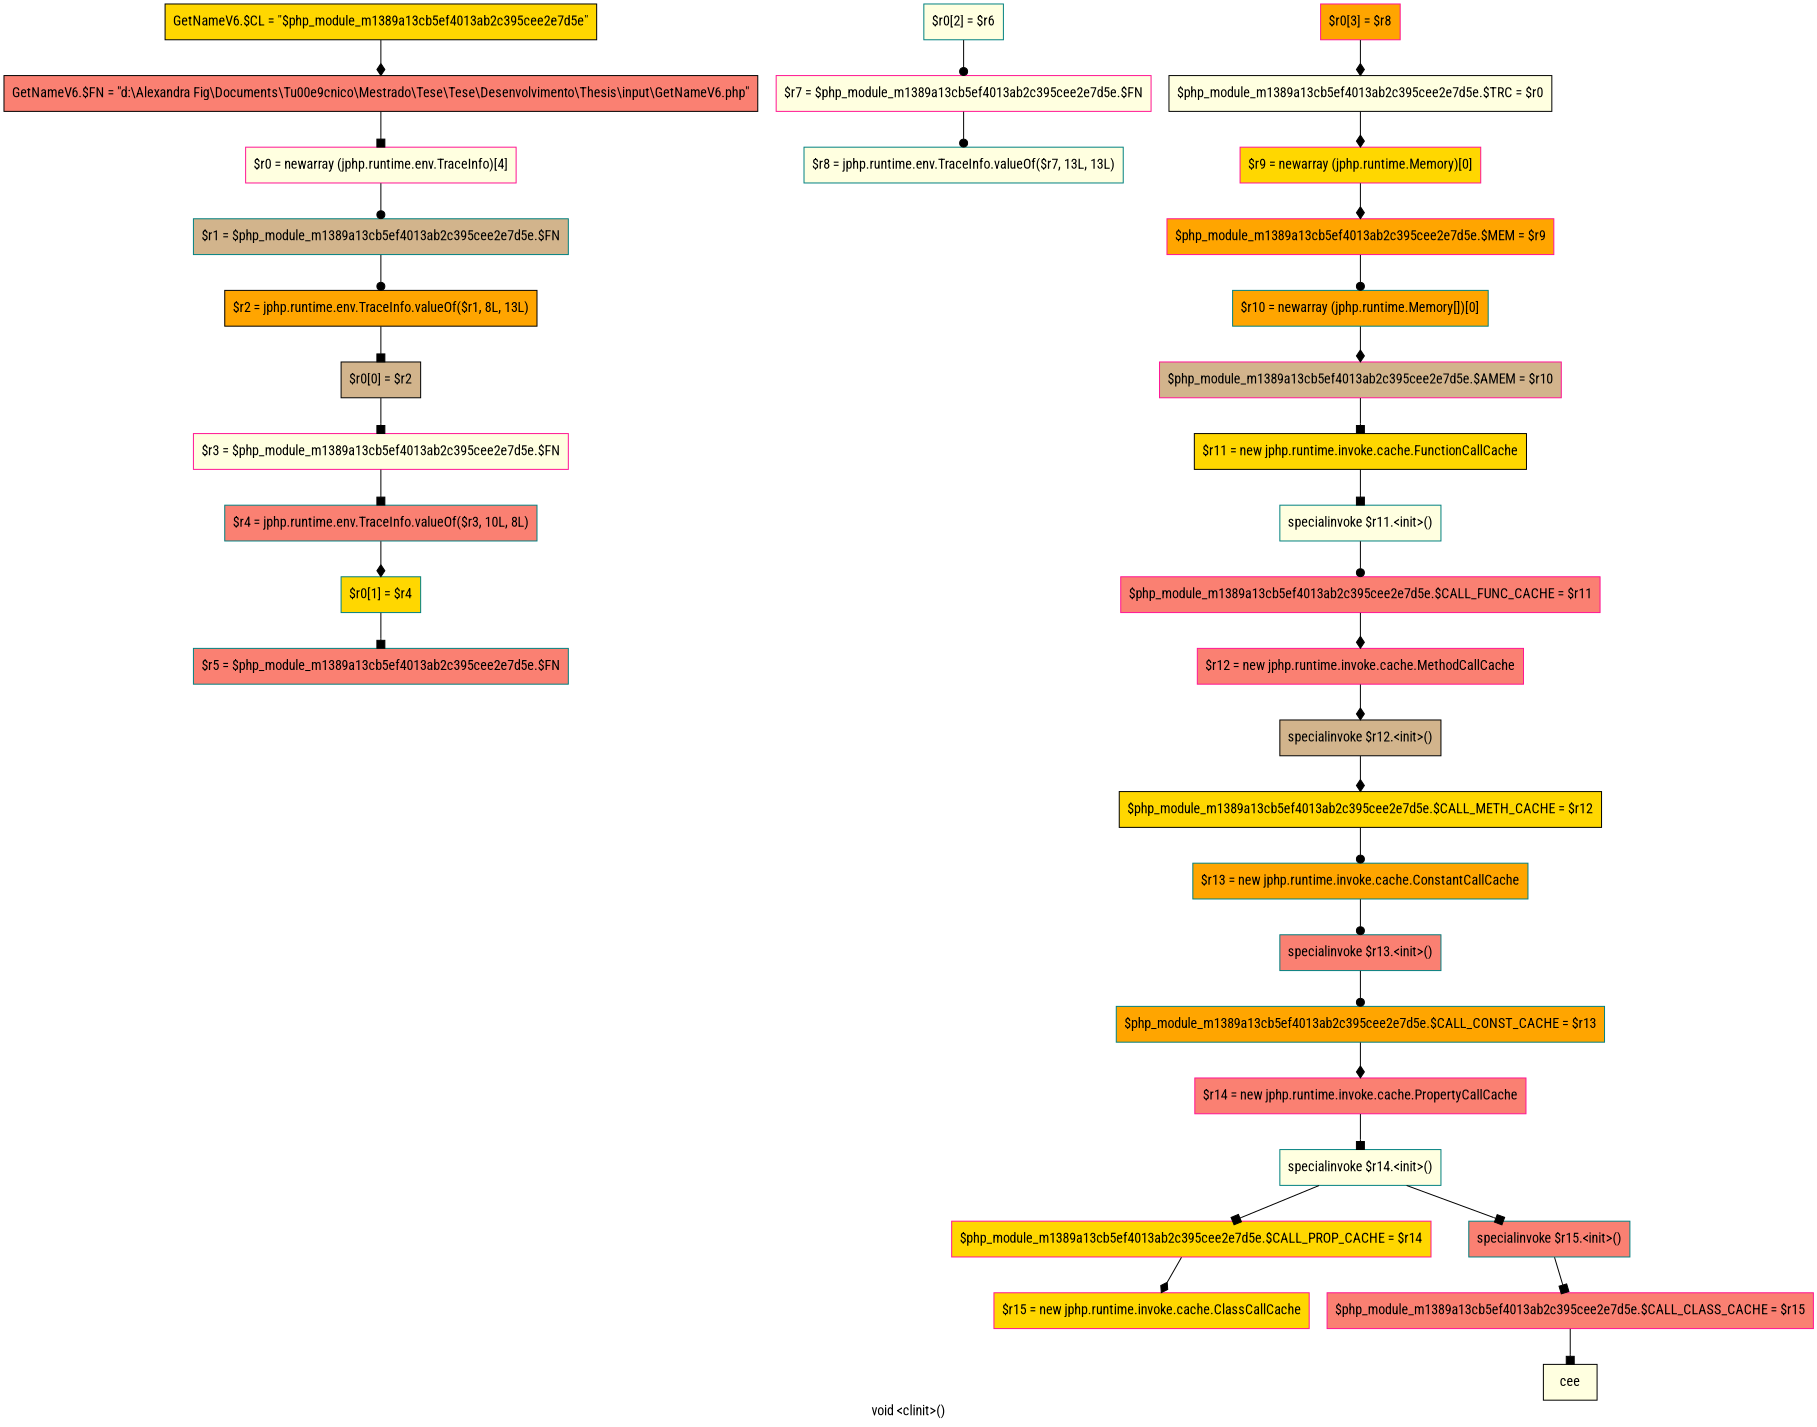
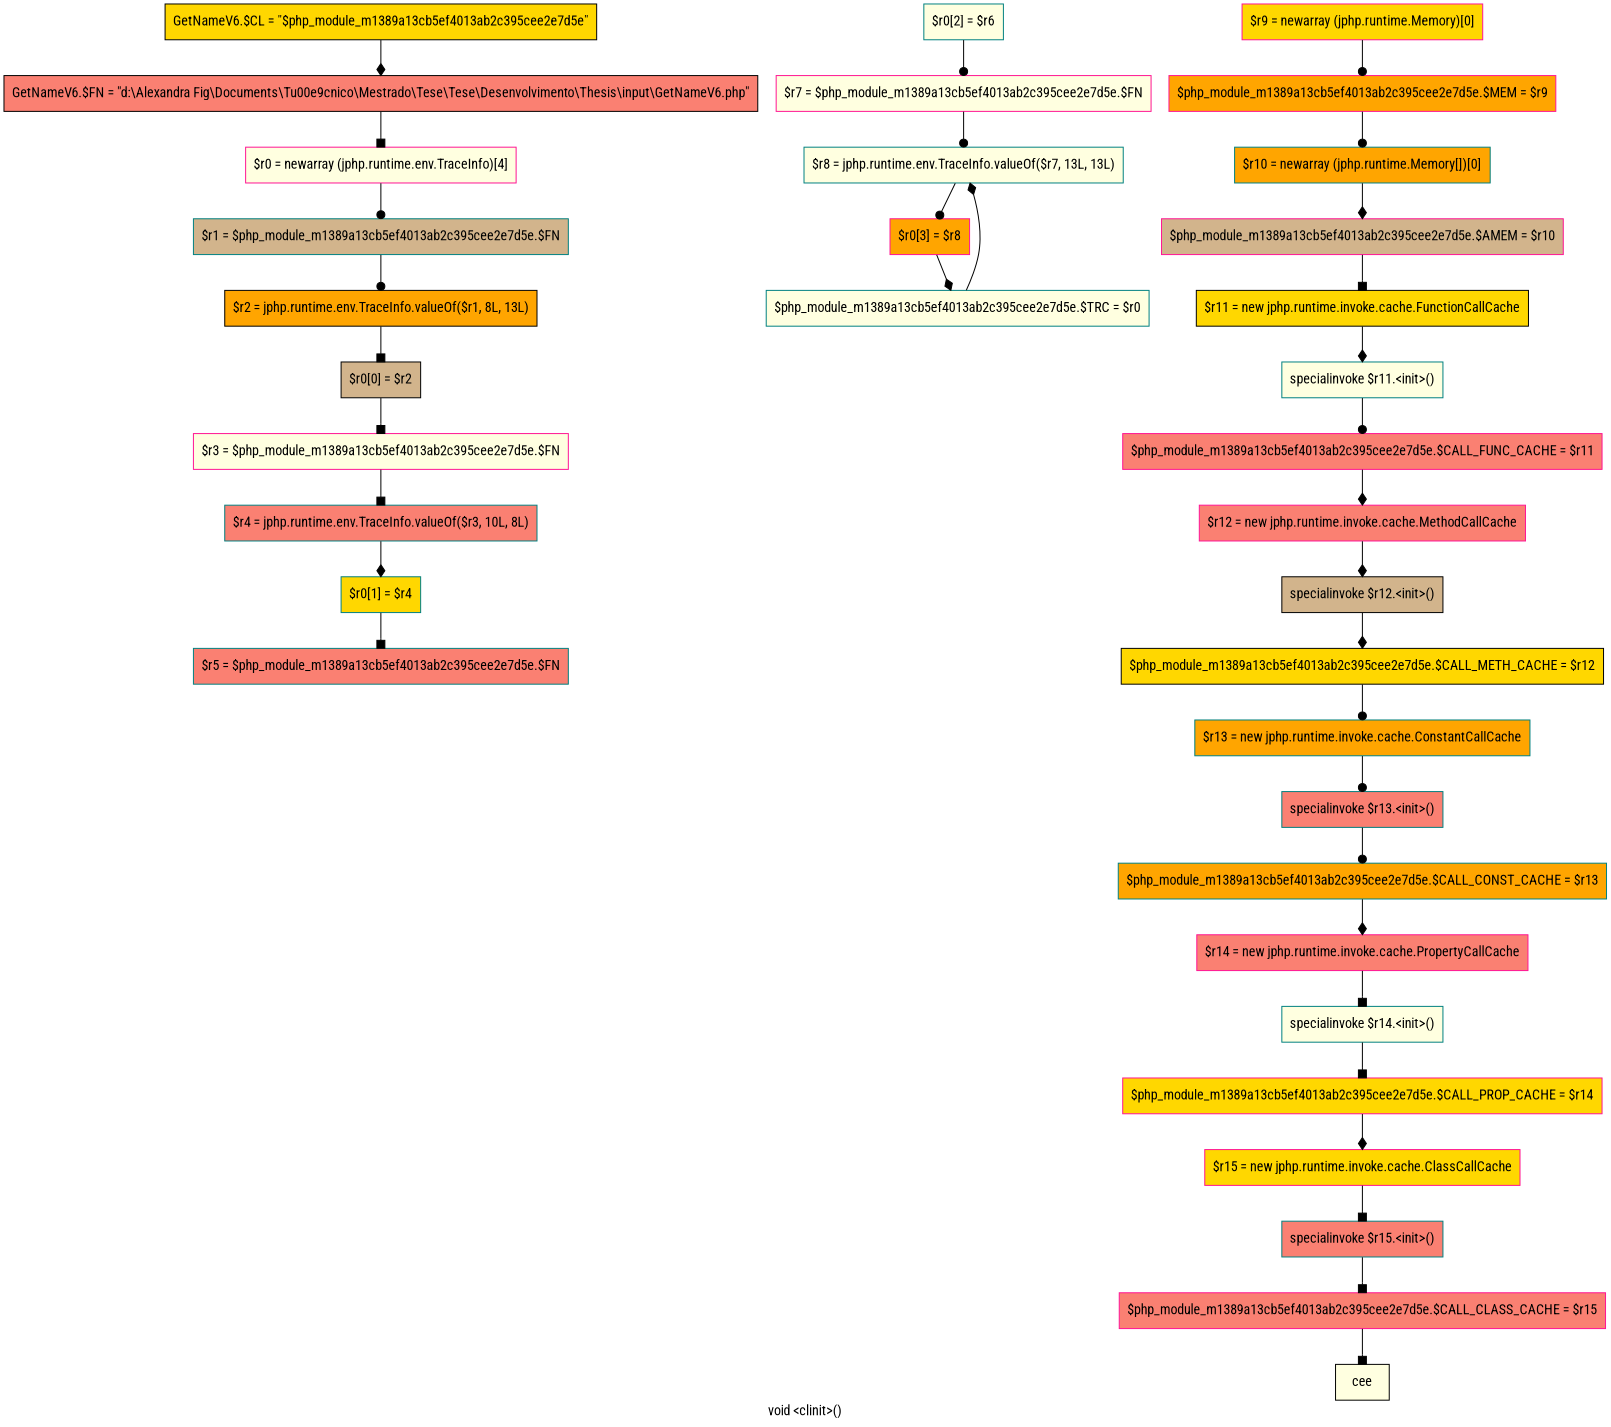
(1360, 93) -> (958, 308)
(1360, 123) -> (980, 243)
(1360, 195) -> (1362, 54)
none -> (948, 197)
(1360, 482) -> (1362, 338)
(1450, 1202) -> (1362, 1198)
